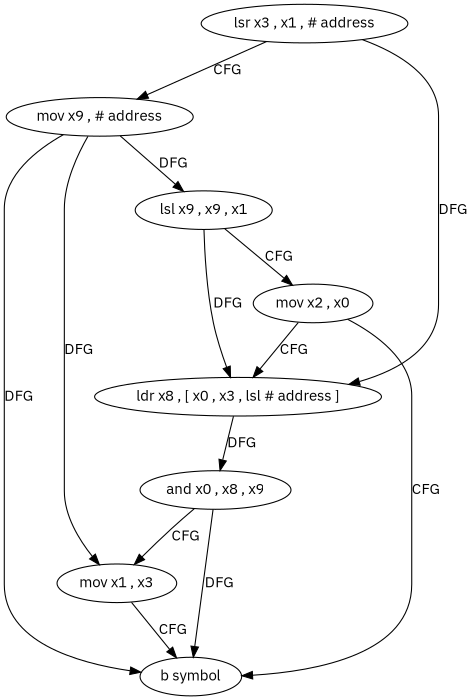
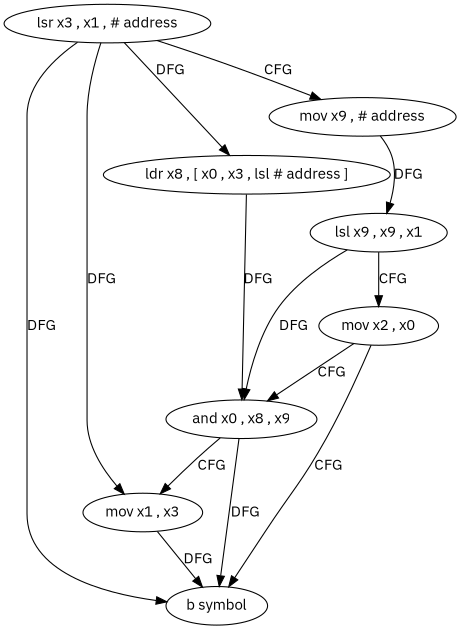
(209, 299) -> (279, 307)
(279, 346) -> (315, 369)
(64, 348) -> (87, 268)
(4, 430) -> (27, 353)
(173, 630) -> (199, 559)
